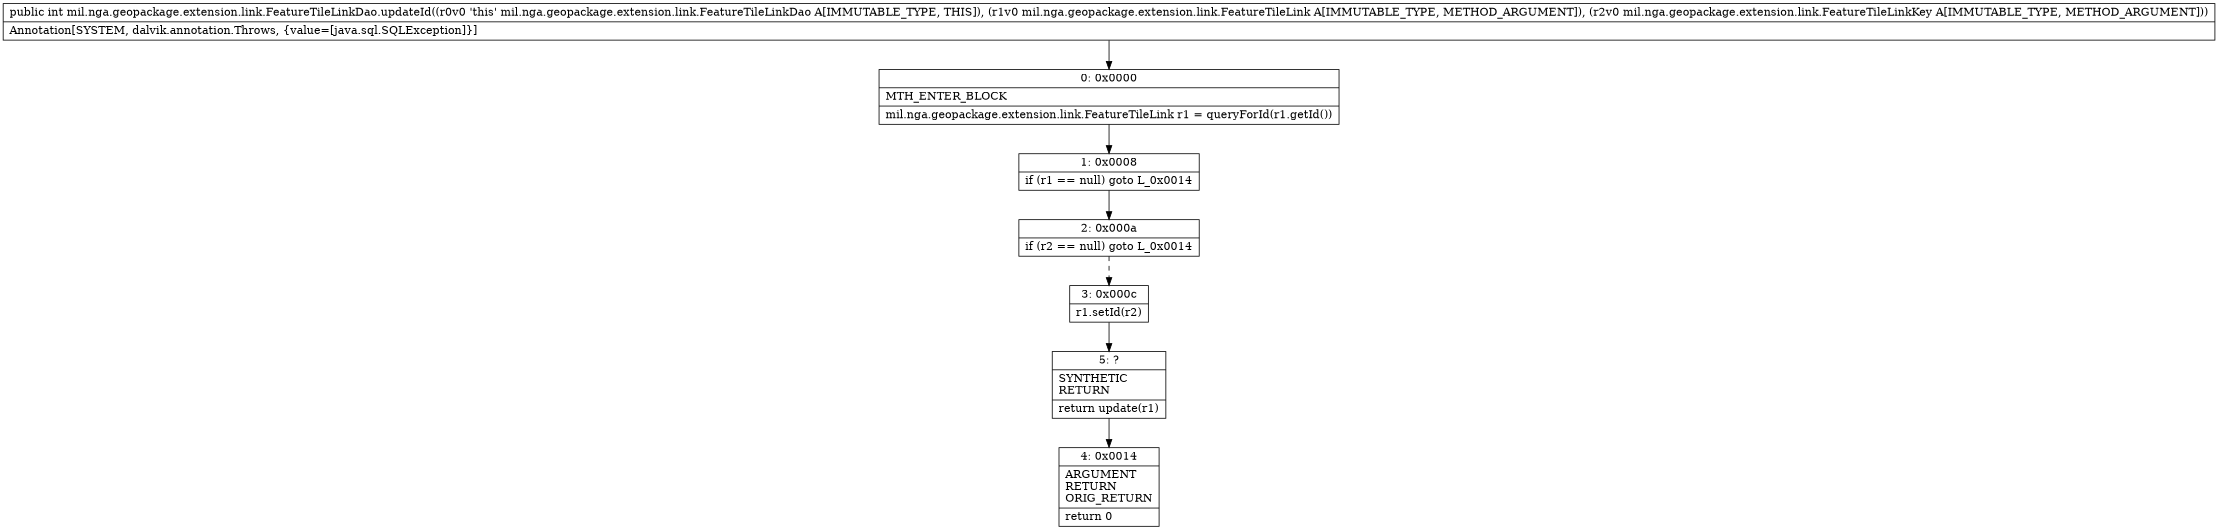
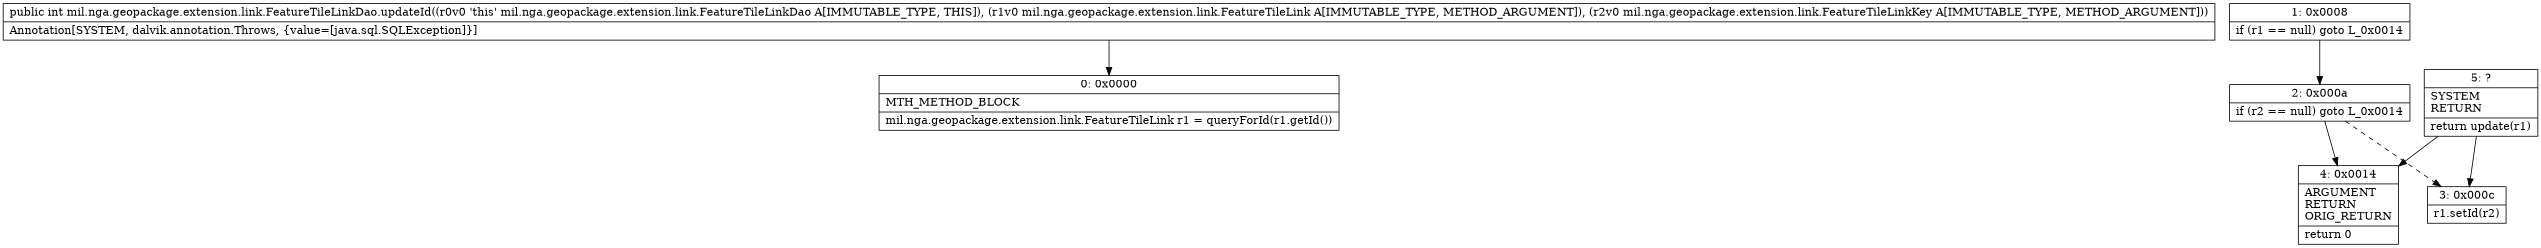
(947, 97) -> (953, 102)
(1109, 135) -> none
none -> (2330, 139)
(1109, 333) -> (2473, 157)
(1094, 379) -> (2456, 97)
